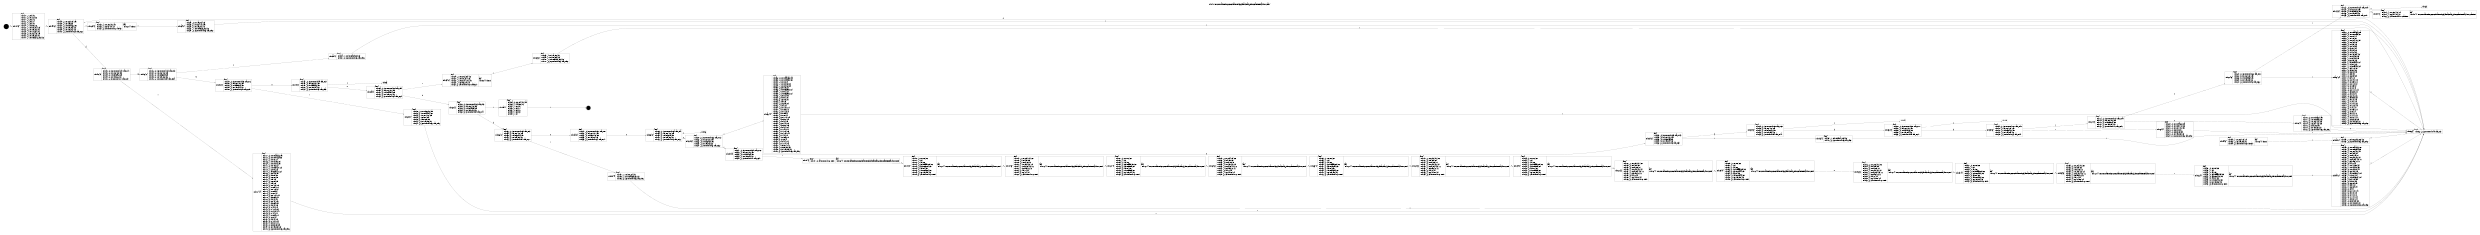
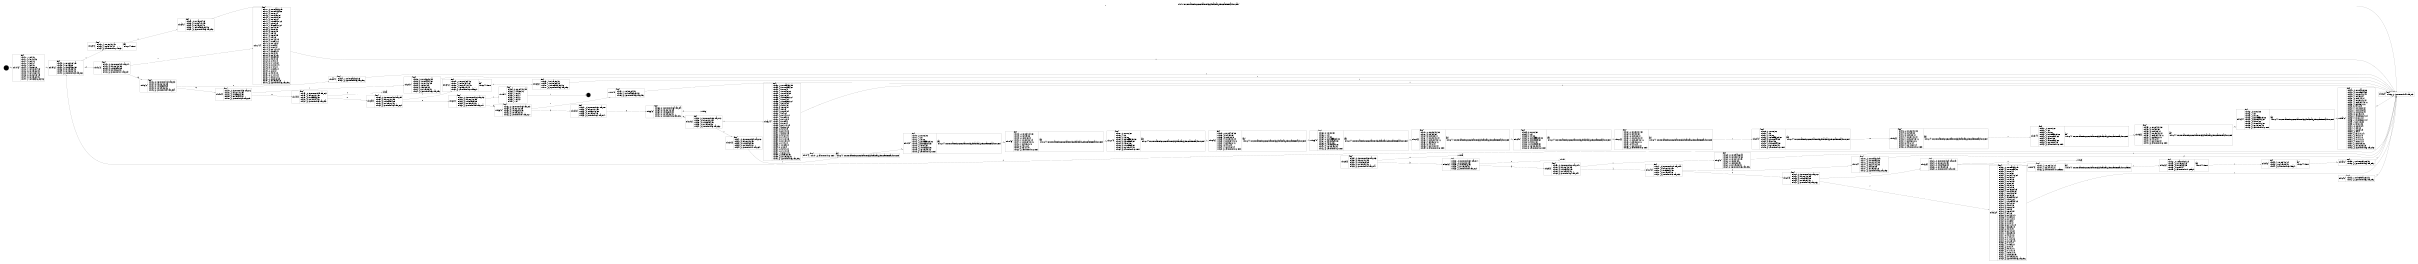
(1664, 139) -> none
none -> (2184, 165)
